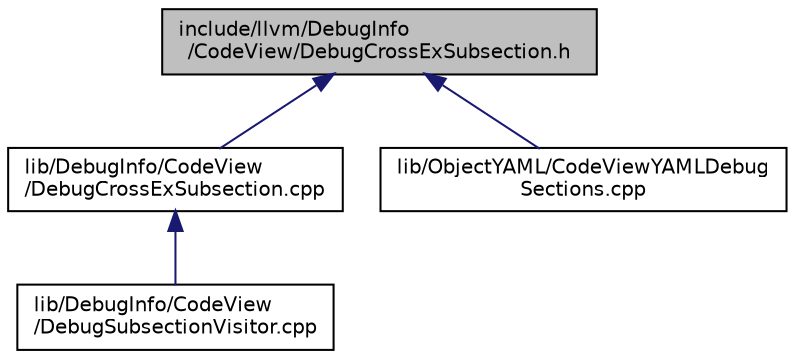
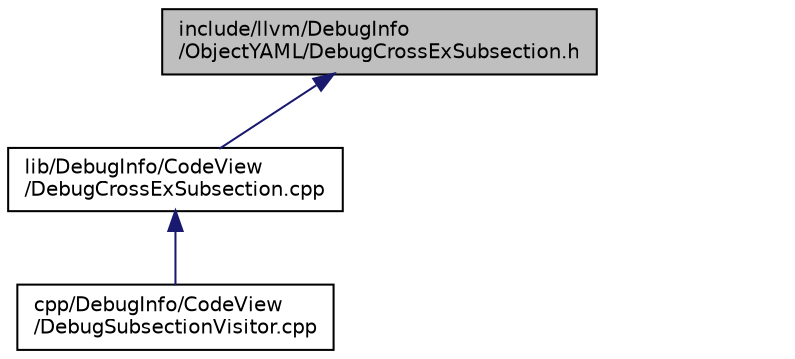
(379, 42) -> (379, 42)
(584, 180) -> none
(175, 317) -> (175, 317)
